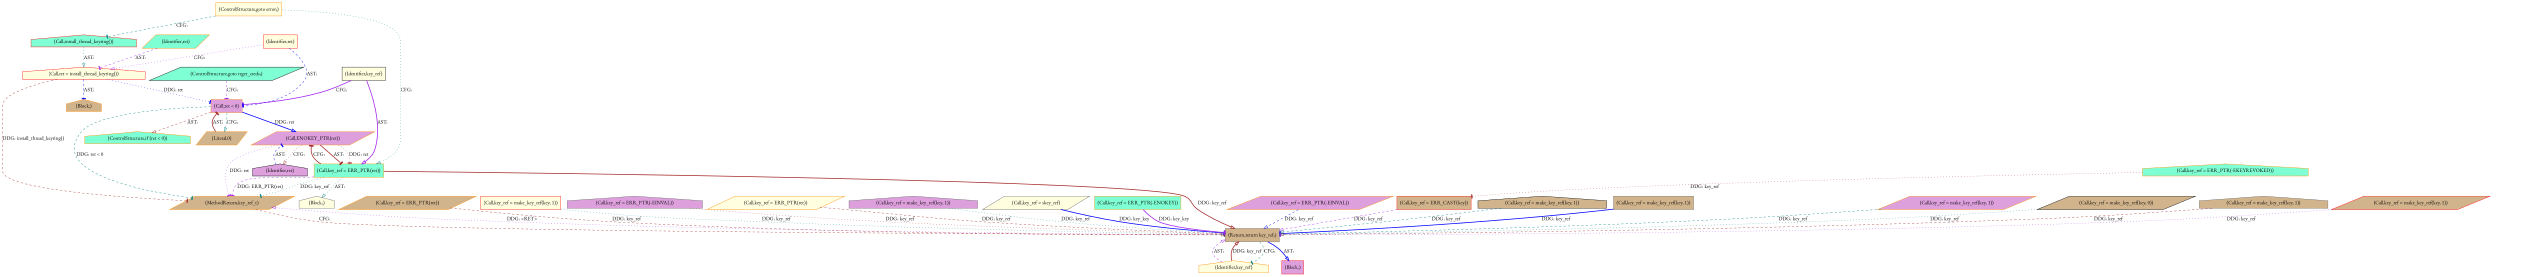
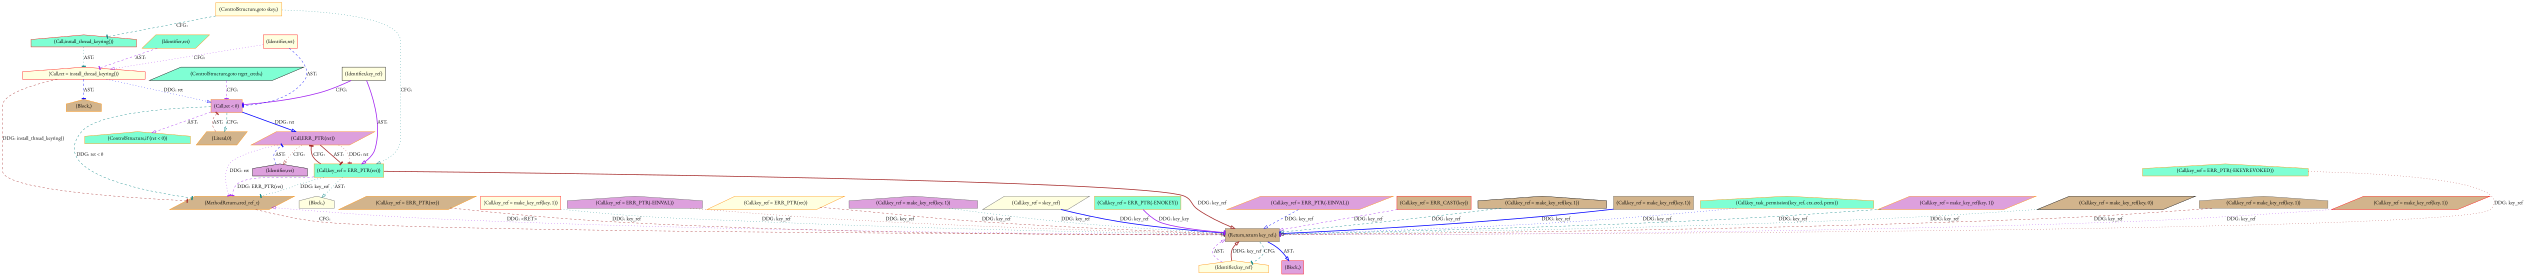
(249, 9) -> (249, 9)
(84, 56) -> (84, 56)
(158, 91) -> (158, 91)
(183, 122) -> (183, 122)
(212, 123) -> (212, 123)
(313, 138) -> (313, 138)
(1808, 181) -> (1987, 230)
(232, 203) -> (232, 203)
none -> (1787, 203)
(1134, 219) -> (1134, 219)
